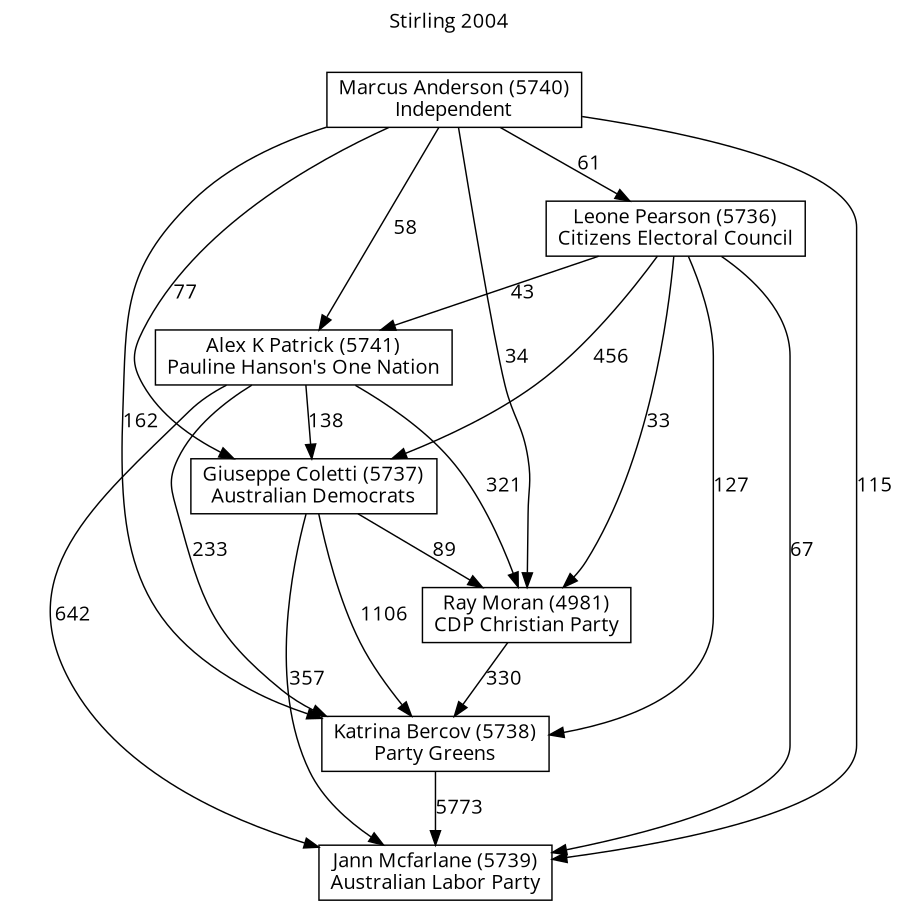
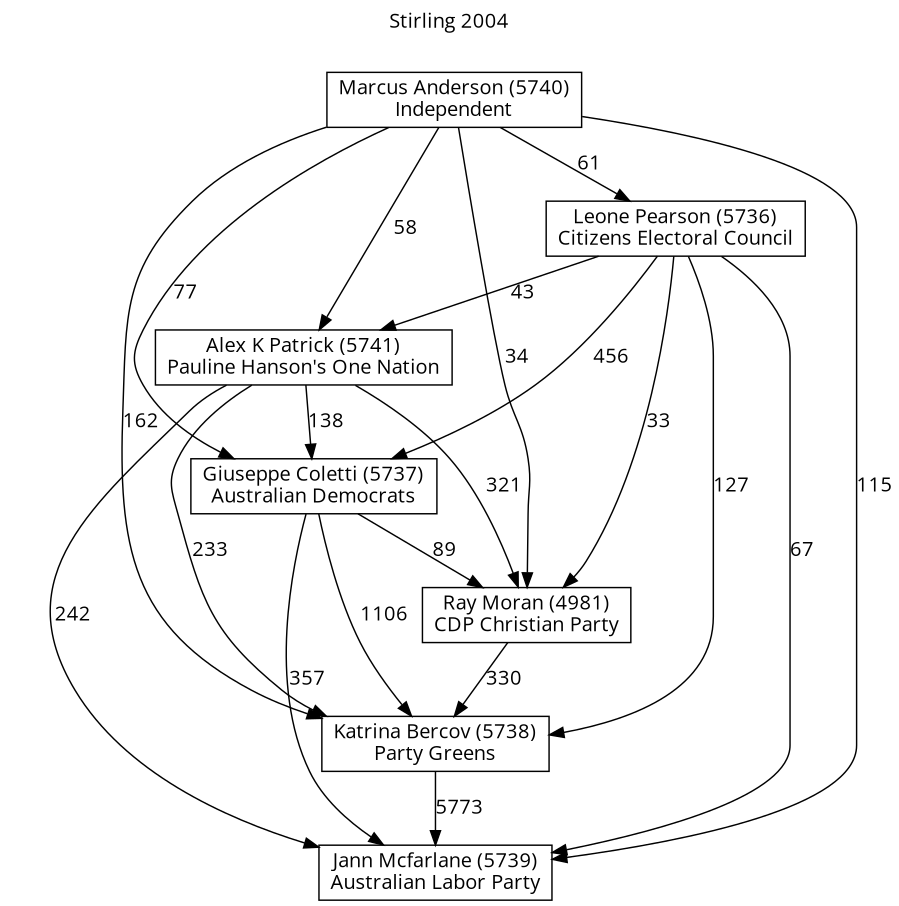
(73, 615) -> (73, 615)
